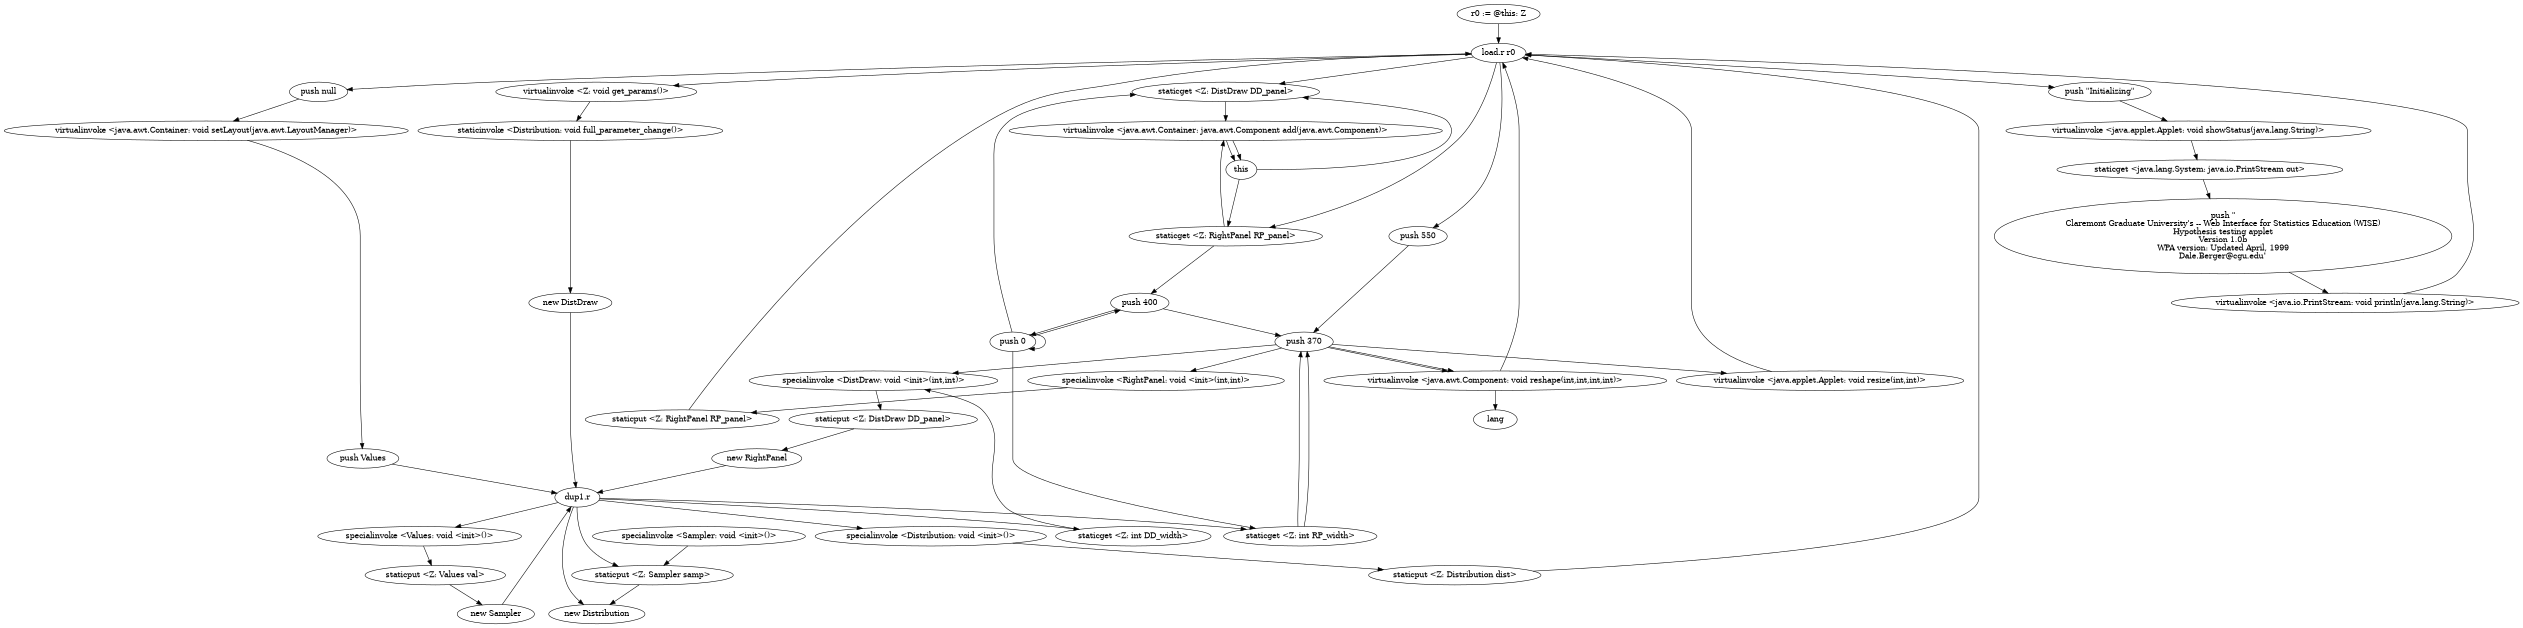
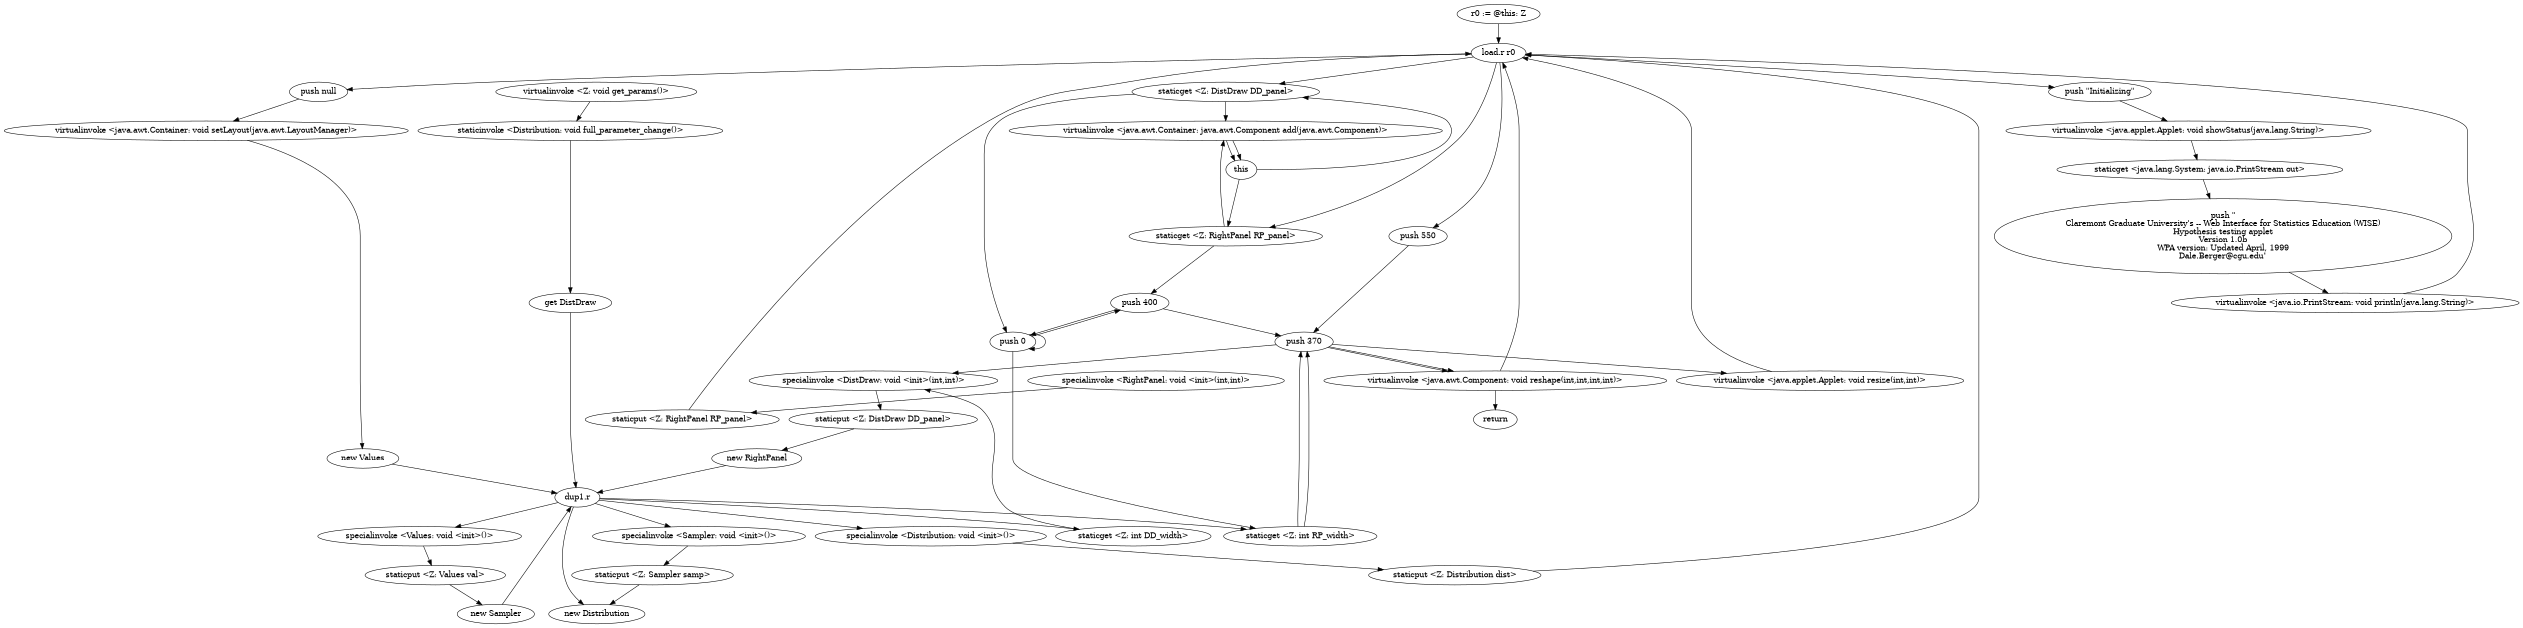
(1075, 67) -> none
(994, 163) -> (984, 153)
(570, 303) -> (570, 303)
(1239, 359) -> none
(1495, 420) -> (1495, 420)
(363, 458) -> (363, 458)
(585, 542) -> (630, 514)
